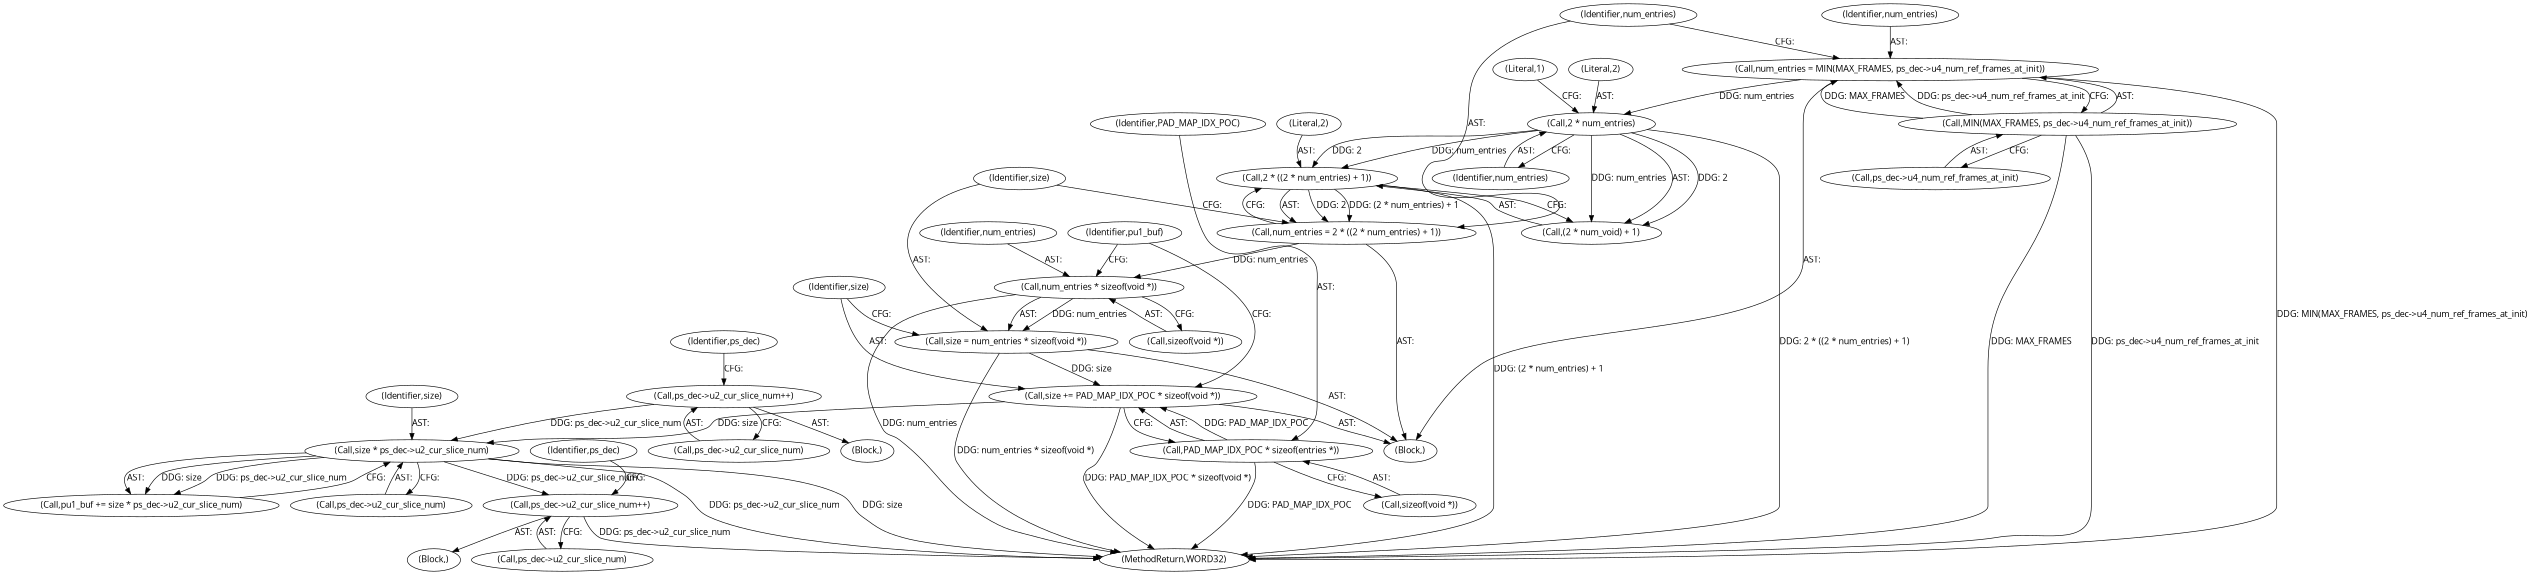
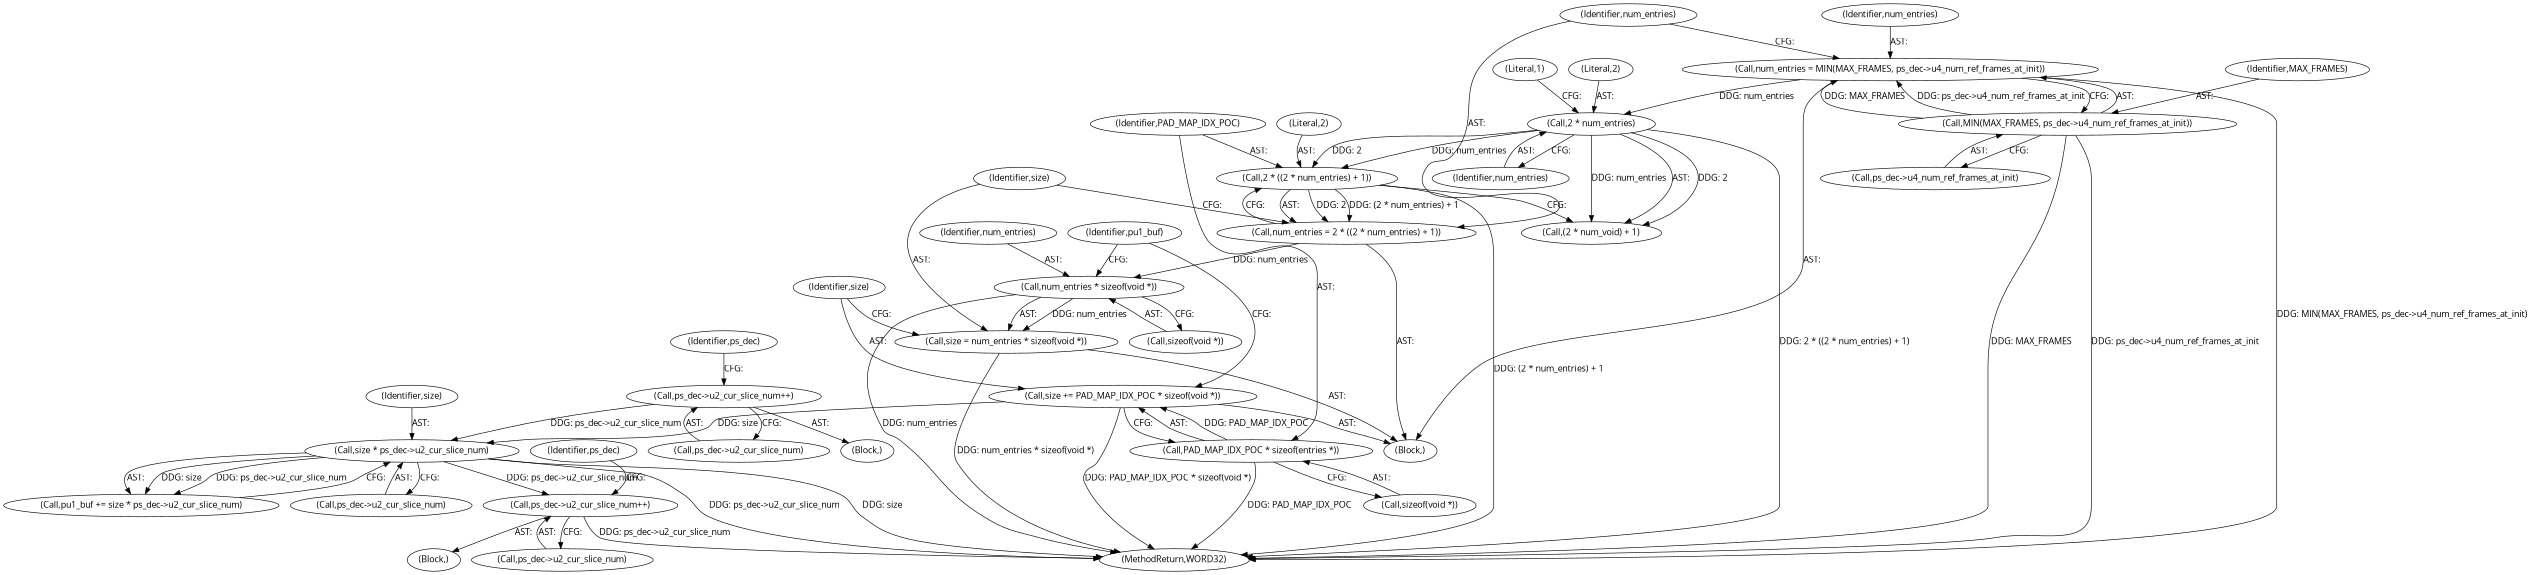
none -> (2297, 70)
(1486, 201) -> (1240, 150)
(1062, 368) -> none
